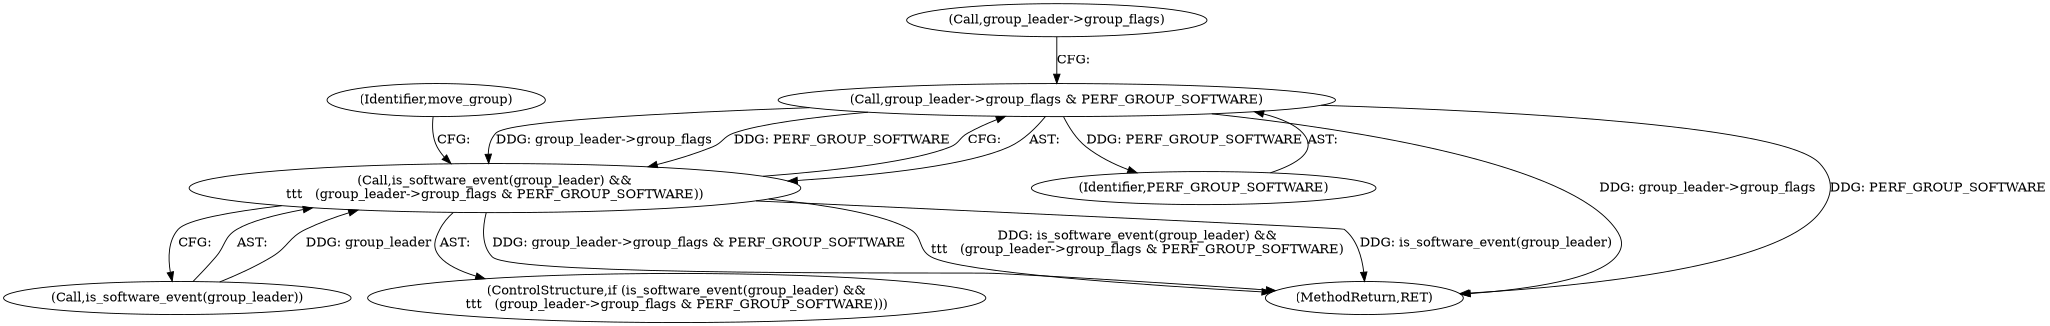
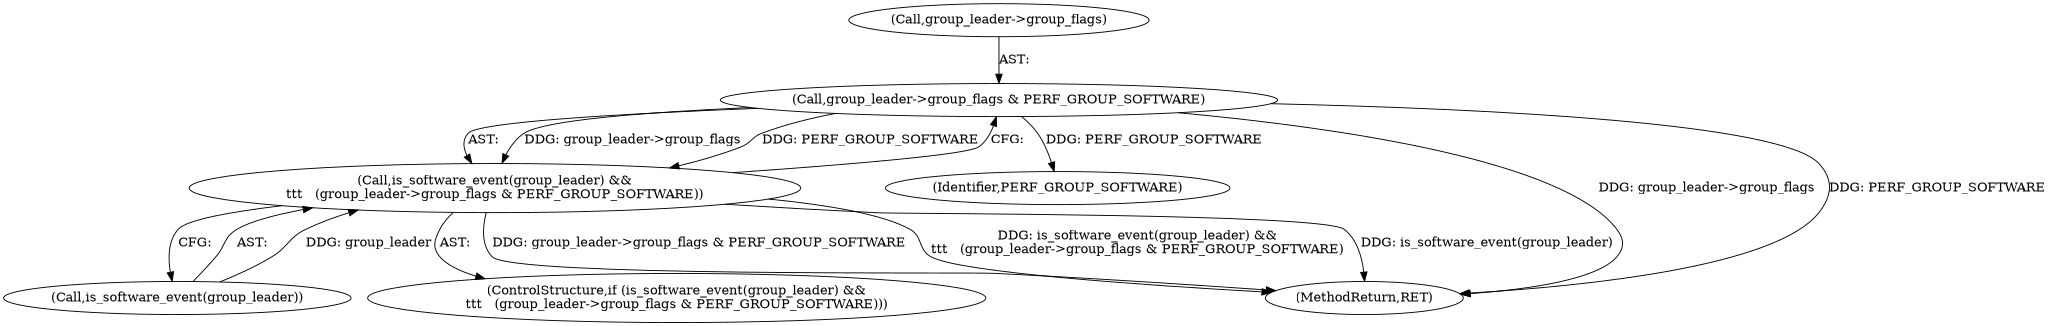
(1076, 60) -> (1016, 60)
(436, 100) -> none
(1307, 141) -> none
